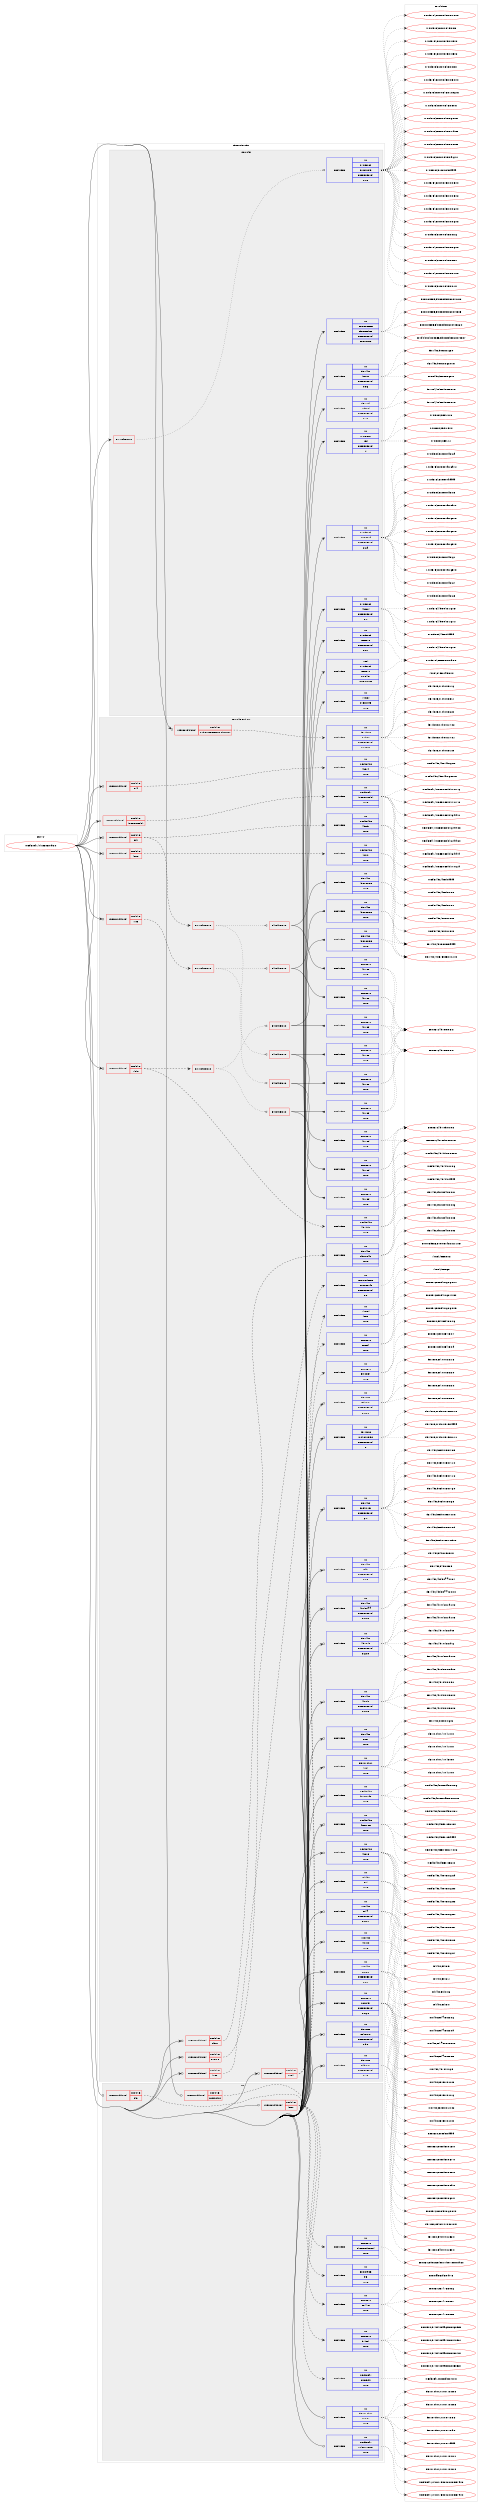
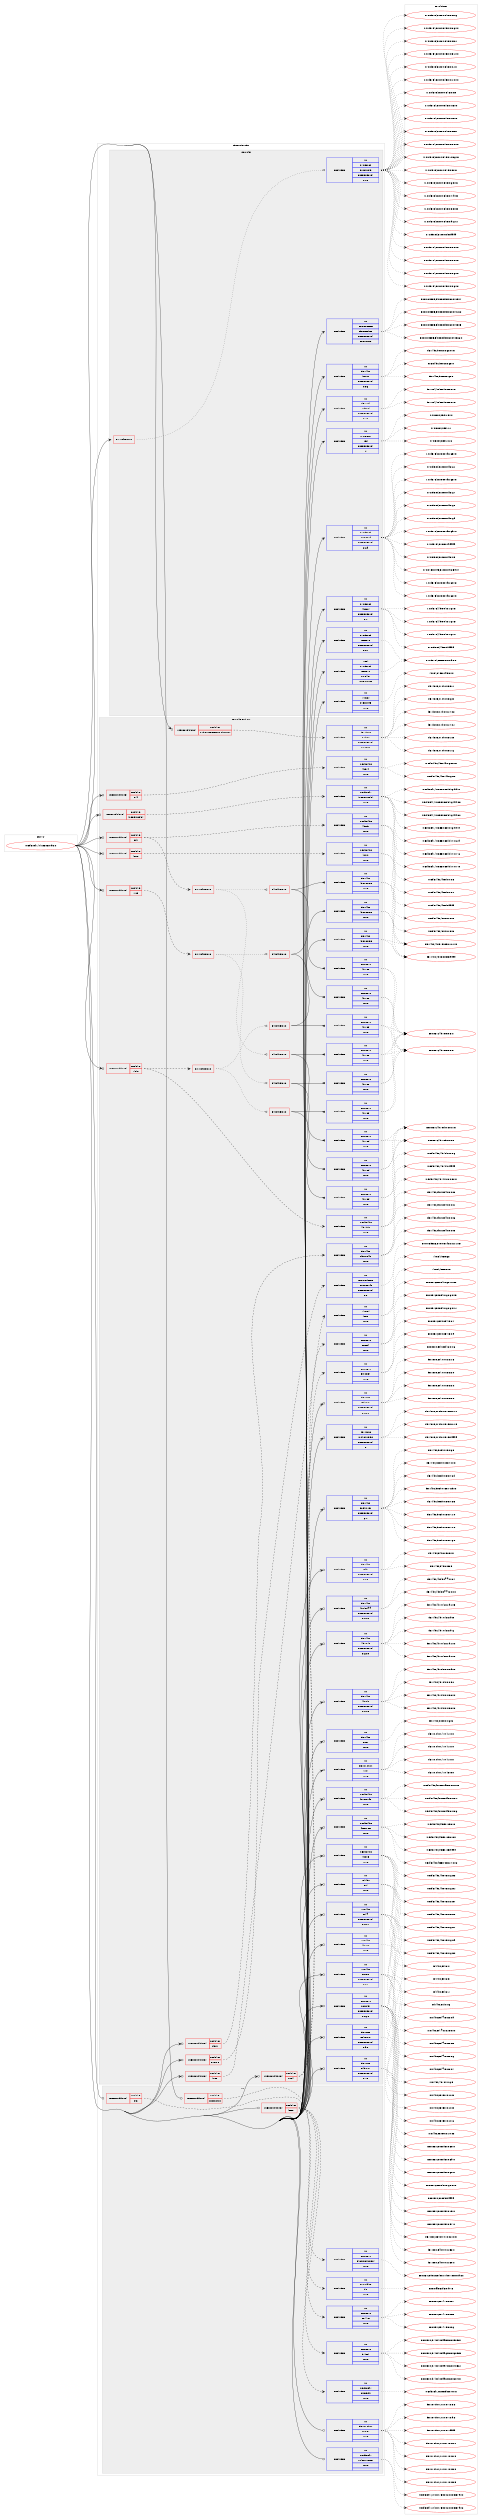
(441, 338) -> (441, 299)
(441, 505) -> (441, 570)
none -> (441, 2069)
